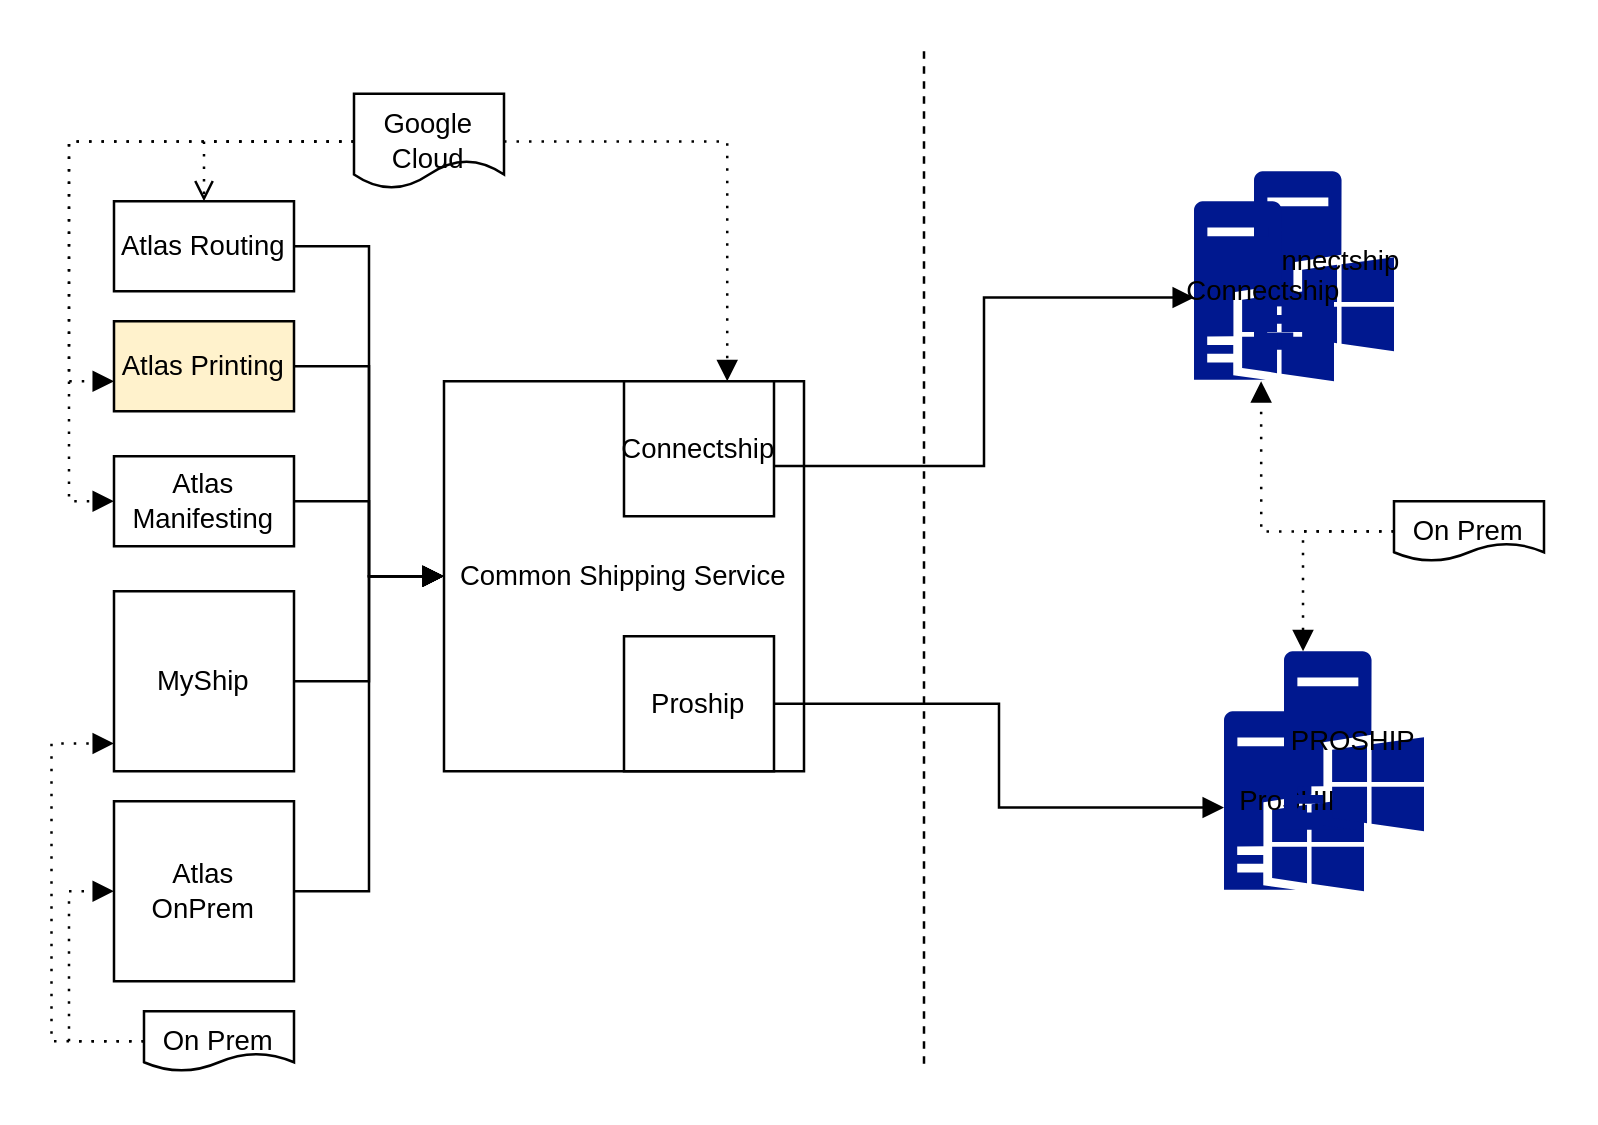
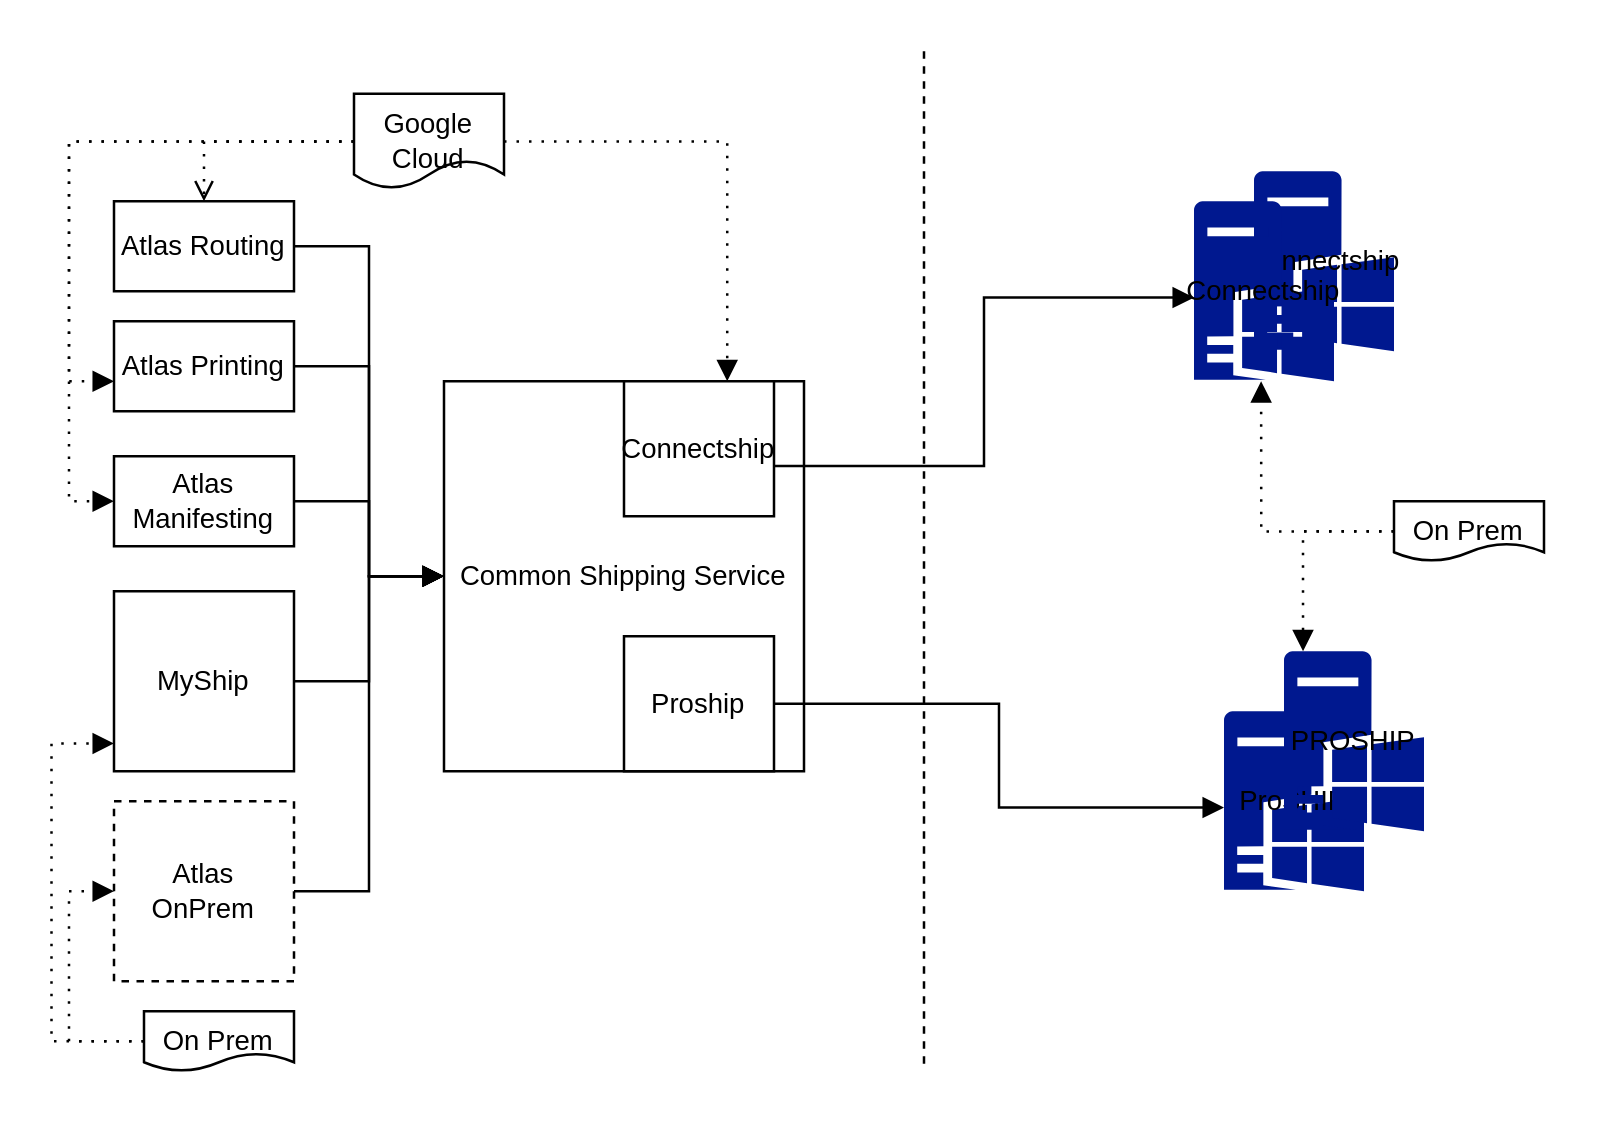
(204, 366) -> (204, 366)
(204, 891) -> (204, 891)
